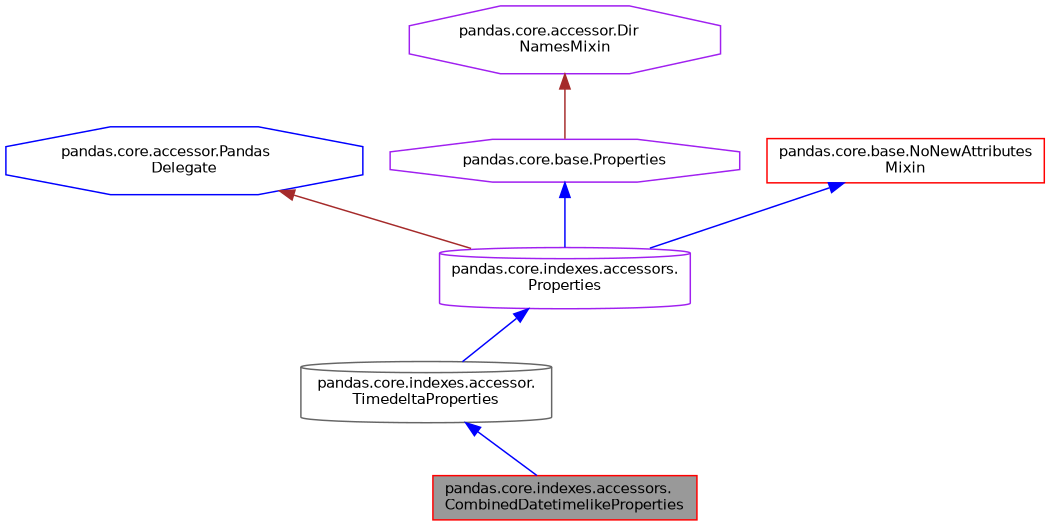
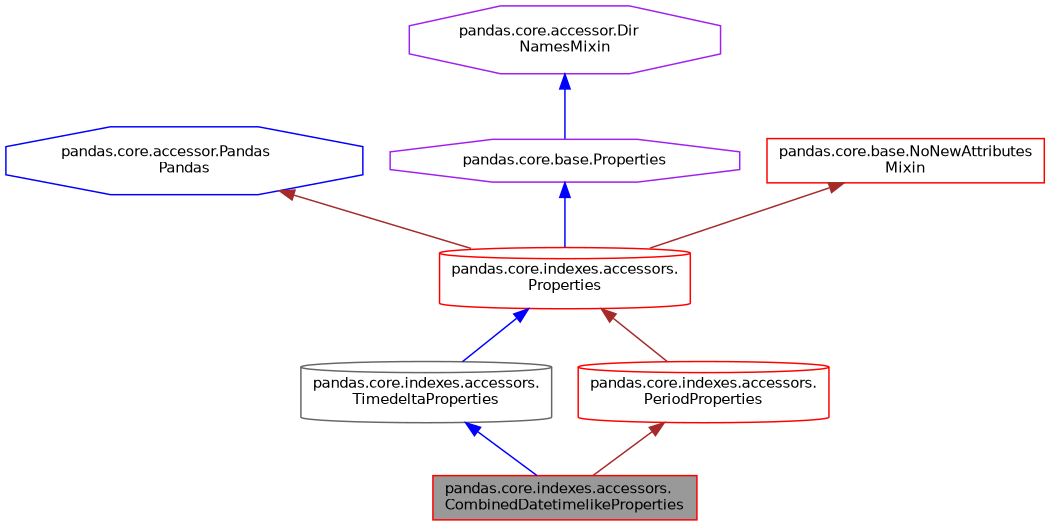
(565, 114) -> (565, 114)
(184, 161) -> (184, 161)
(740, 218) -> (740, 218)
(565, 278) -> (565, 278)
(426, 392) -> (426, 392)
none -> (704, 392)
